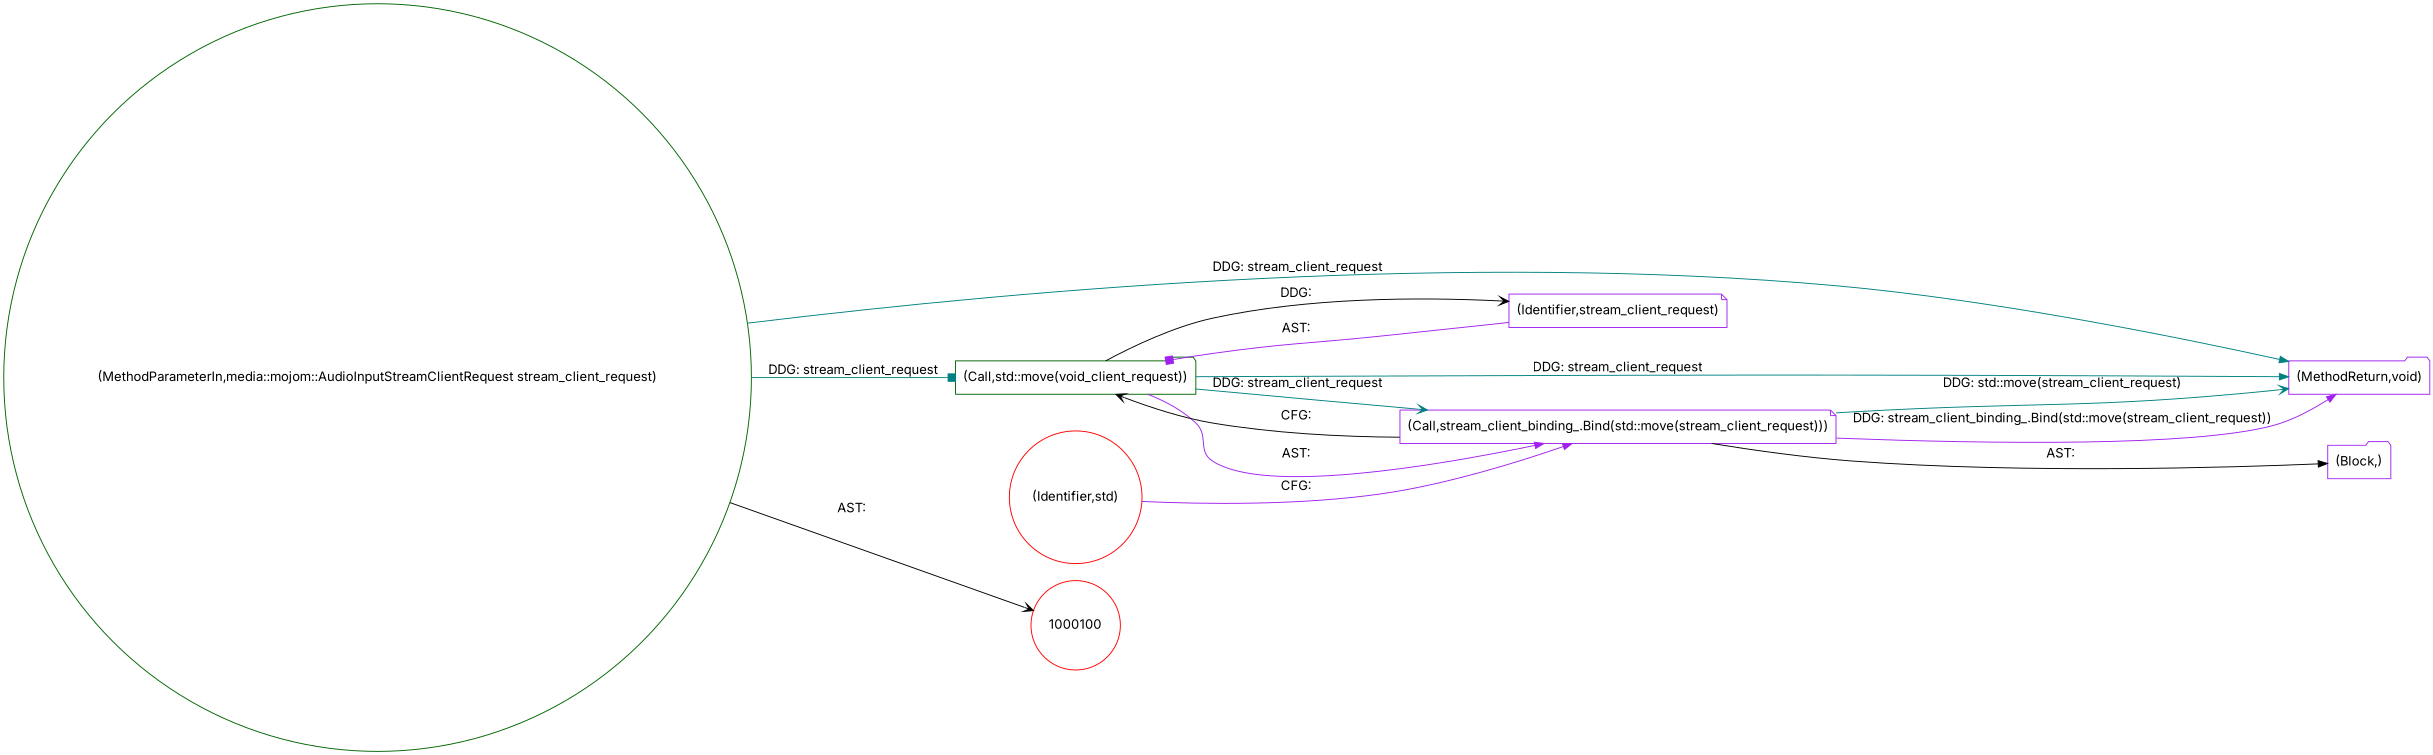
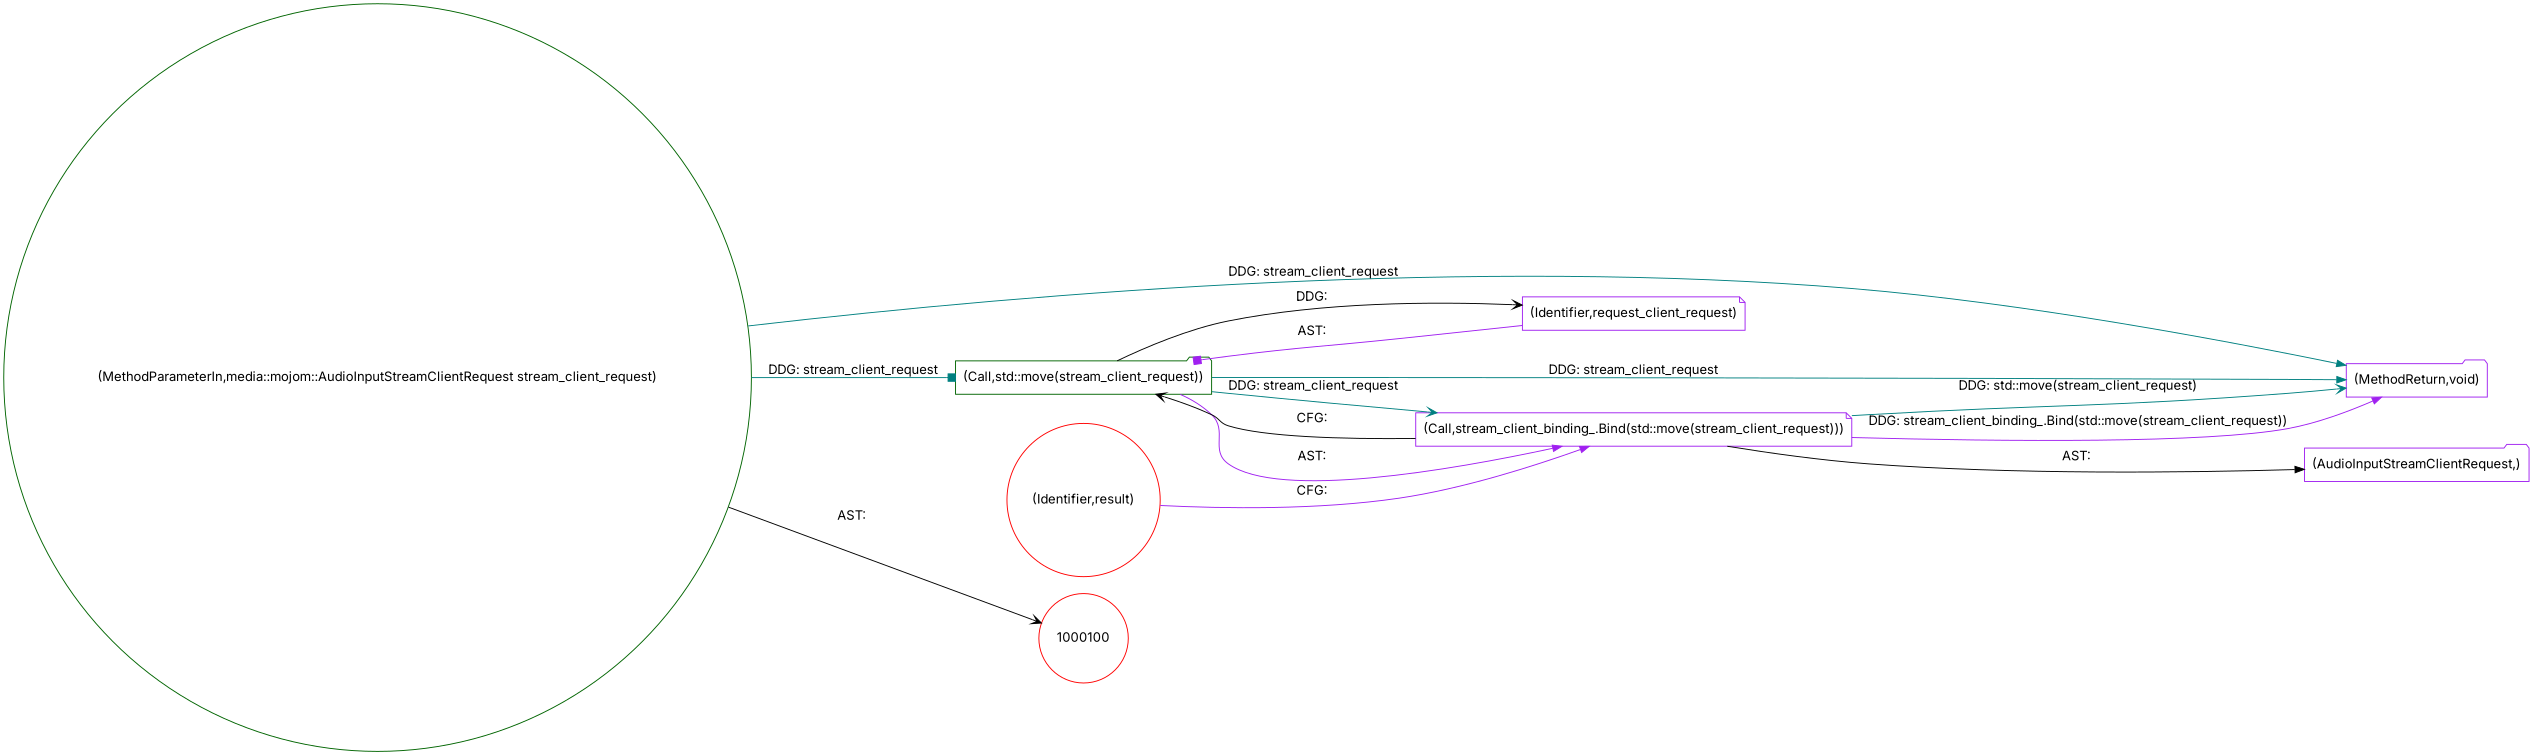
(1618, 311) -> (1634, 314)
(1076, 378) -> (1084, 378)
(2359, 462) -> (2417, 465)
(1076, 497) -> (1084, 500)
